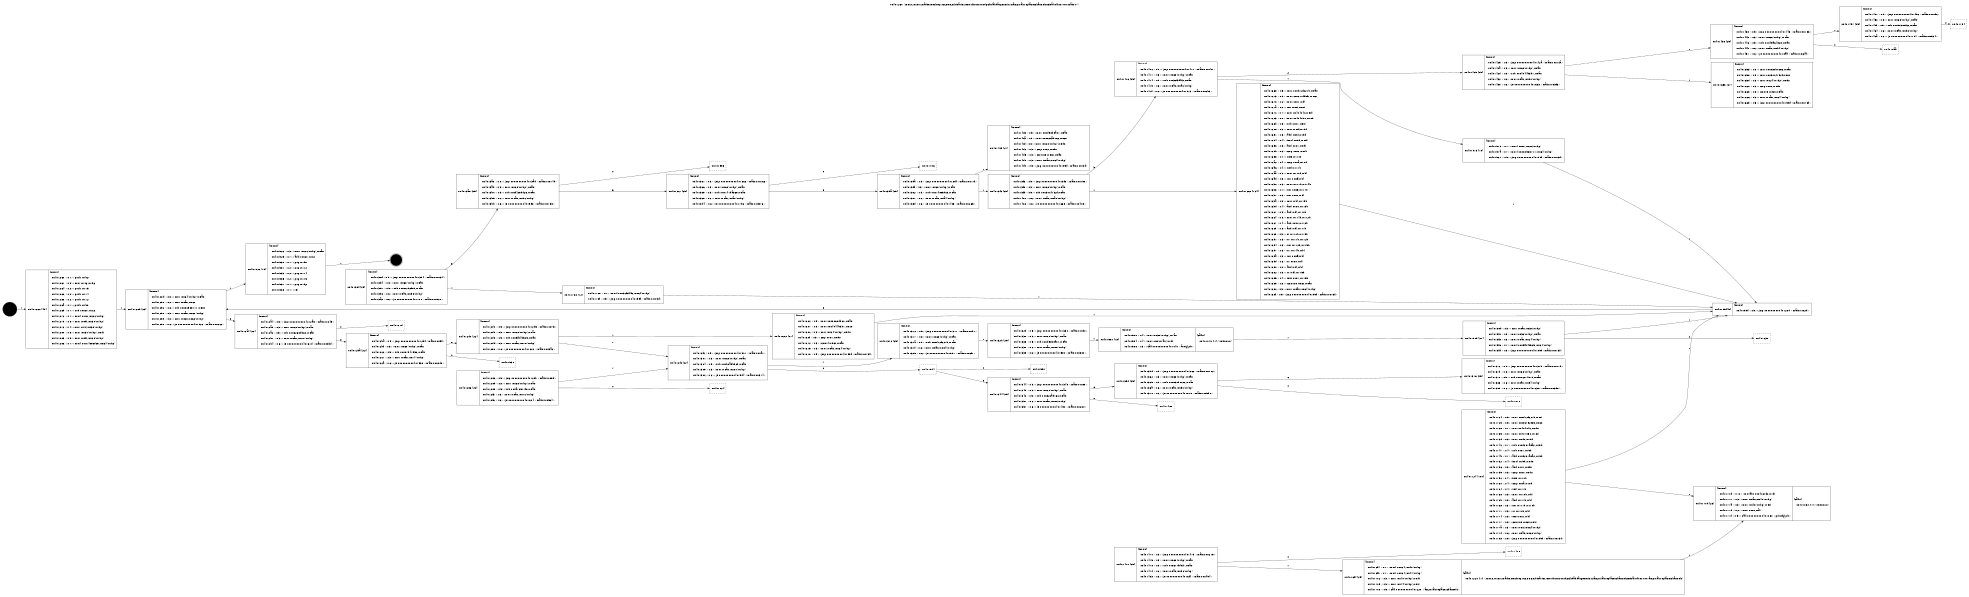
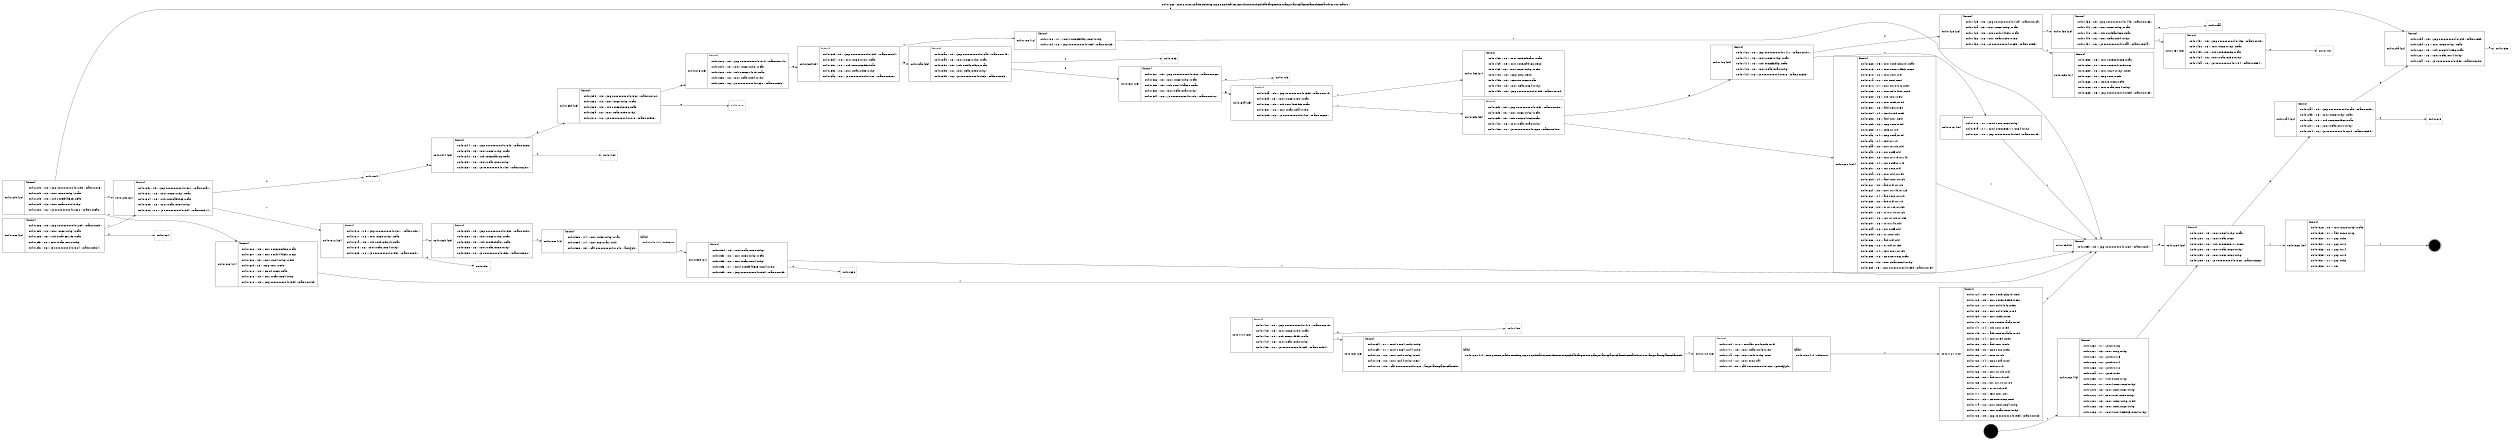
none -> (792, 68)
(451, 344) -> (1175, 9)
(982, 369) -> (447, 263)
(1629, 489) -> (1884, 354)
